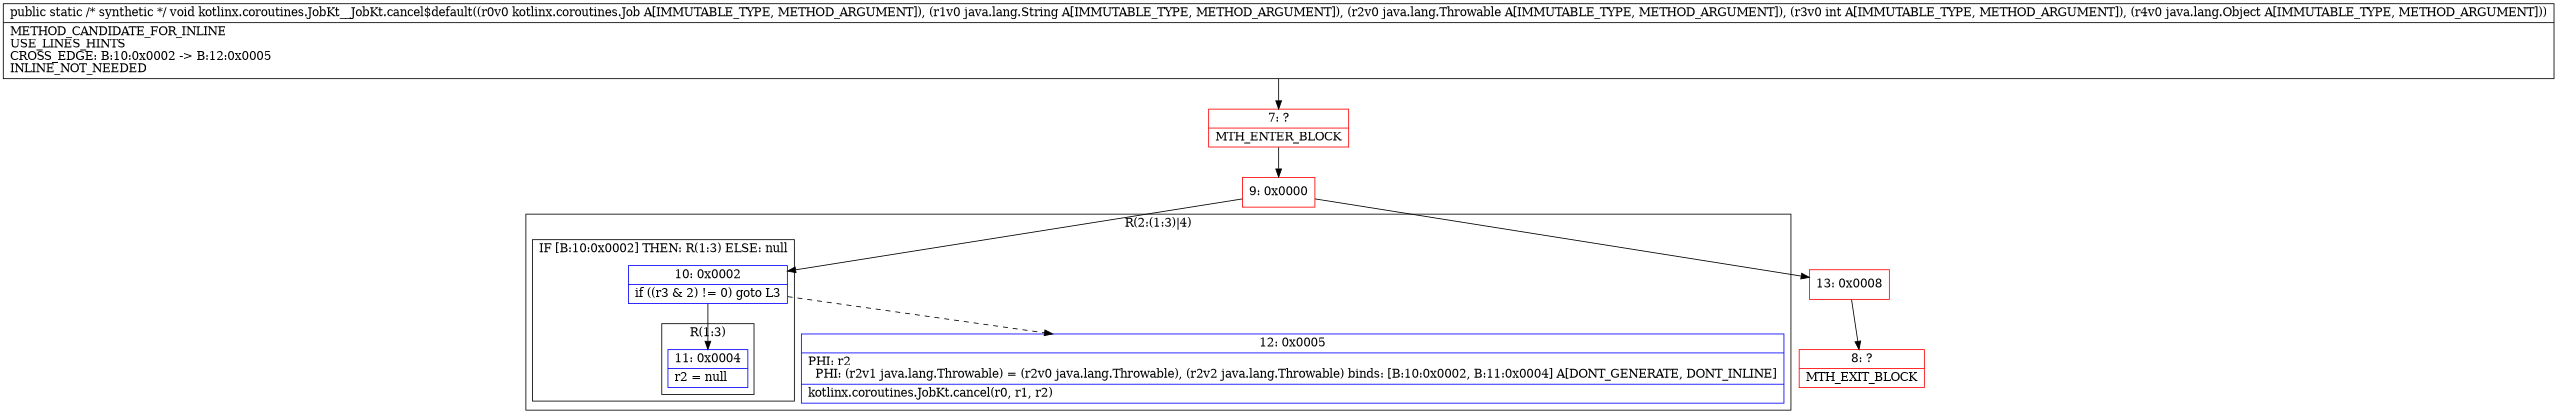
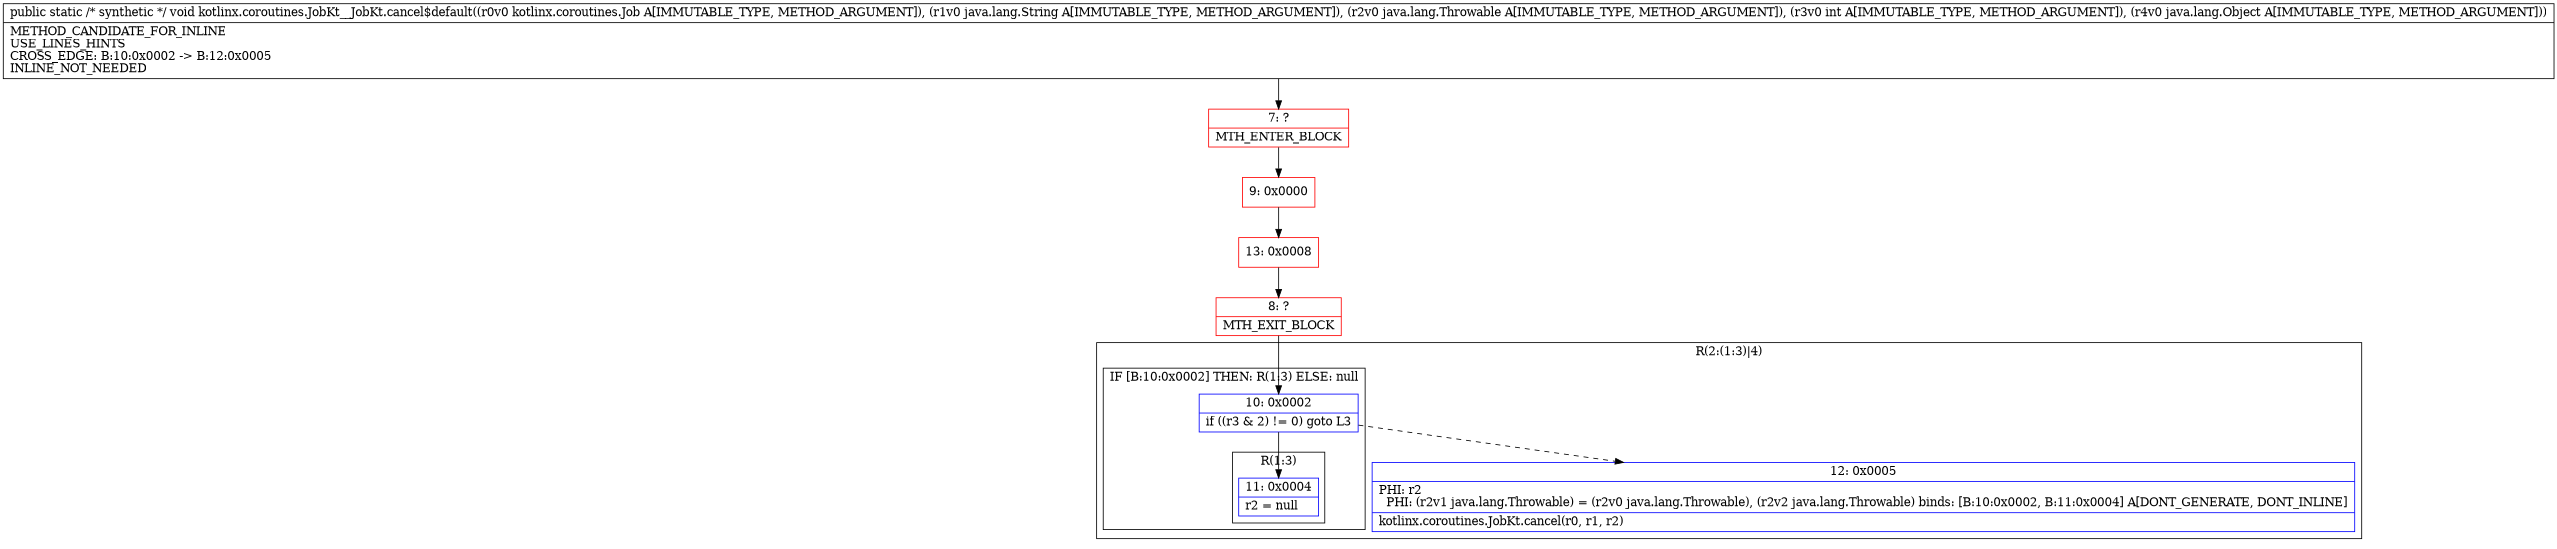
(1019, 234) -> (1279, 361)
